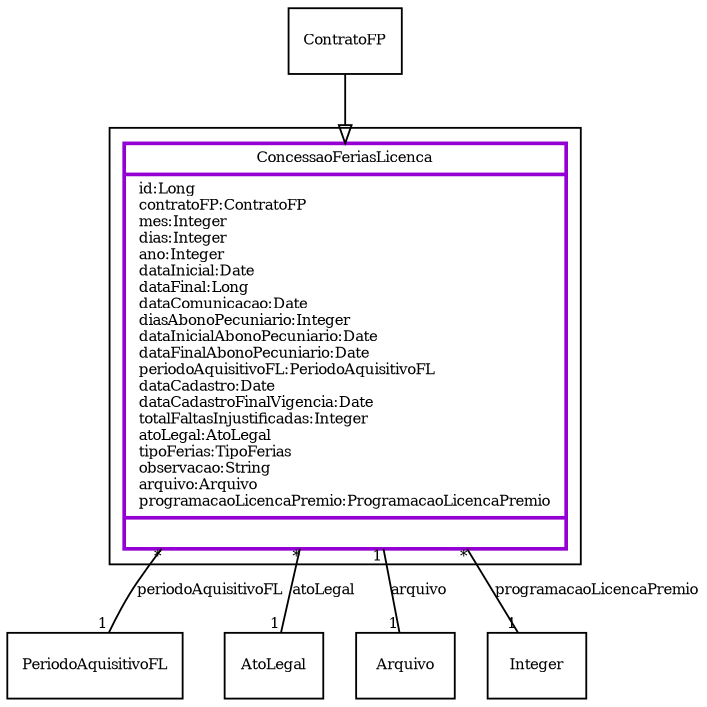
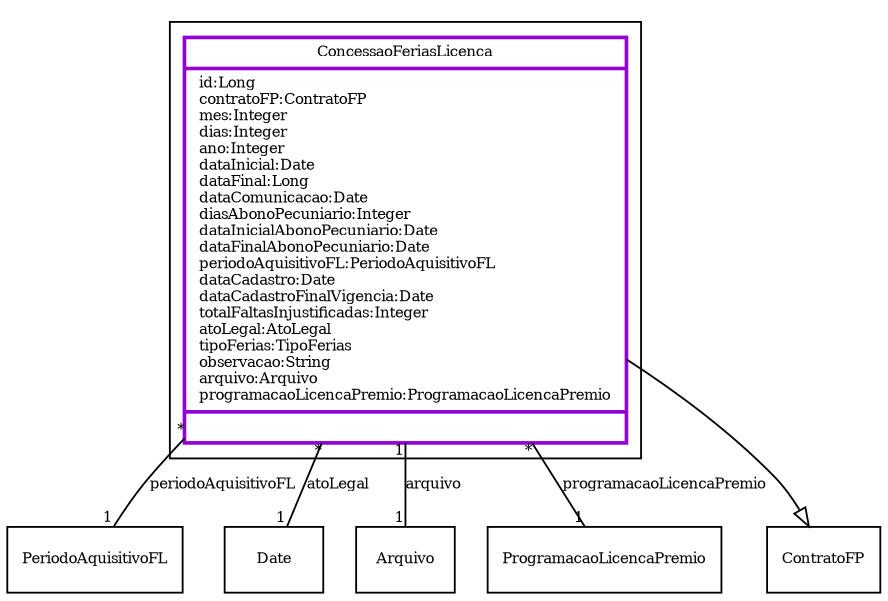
(345, 99) -> (720, 427)
(274, 666) -> (274, 560)
(537, 666) -> (605, 560)
